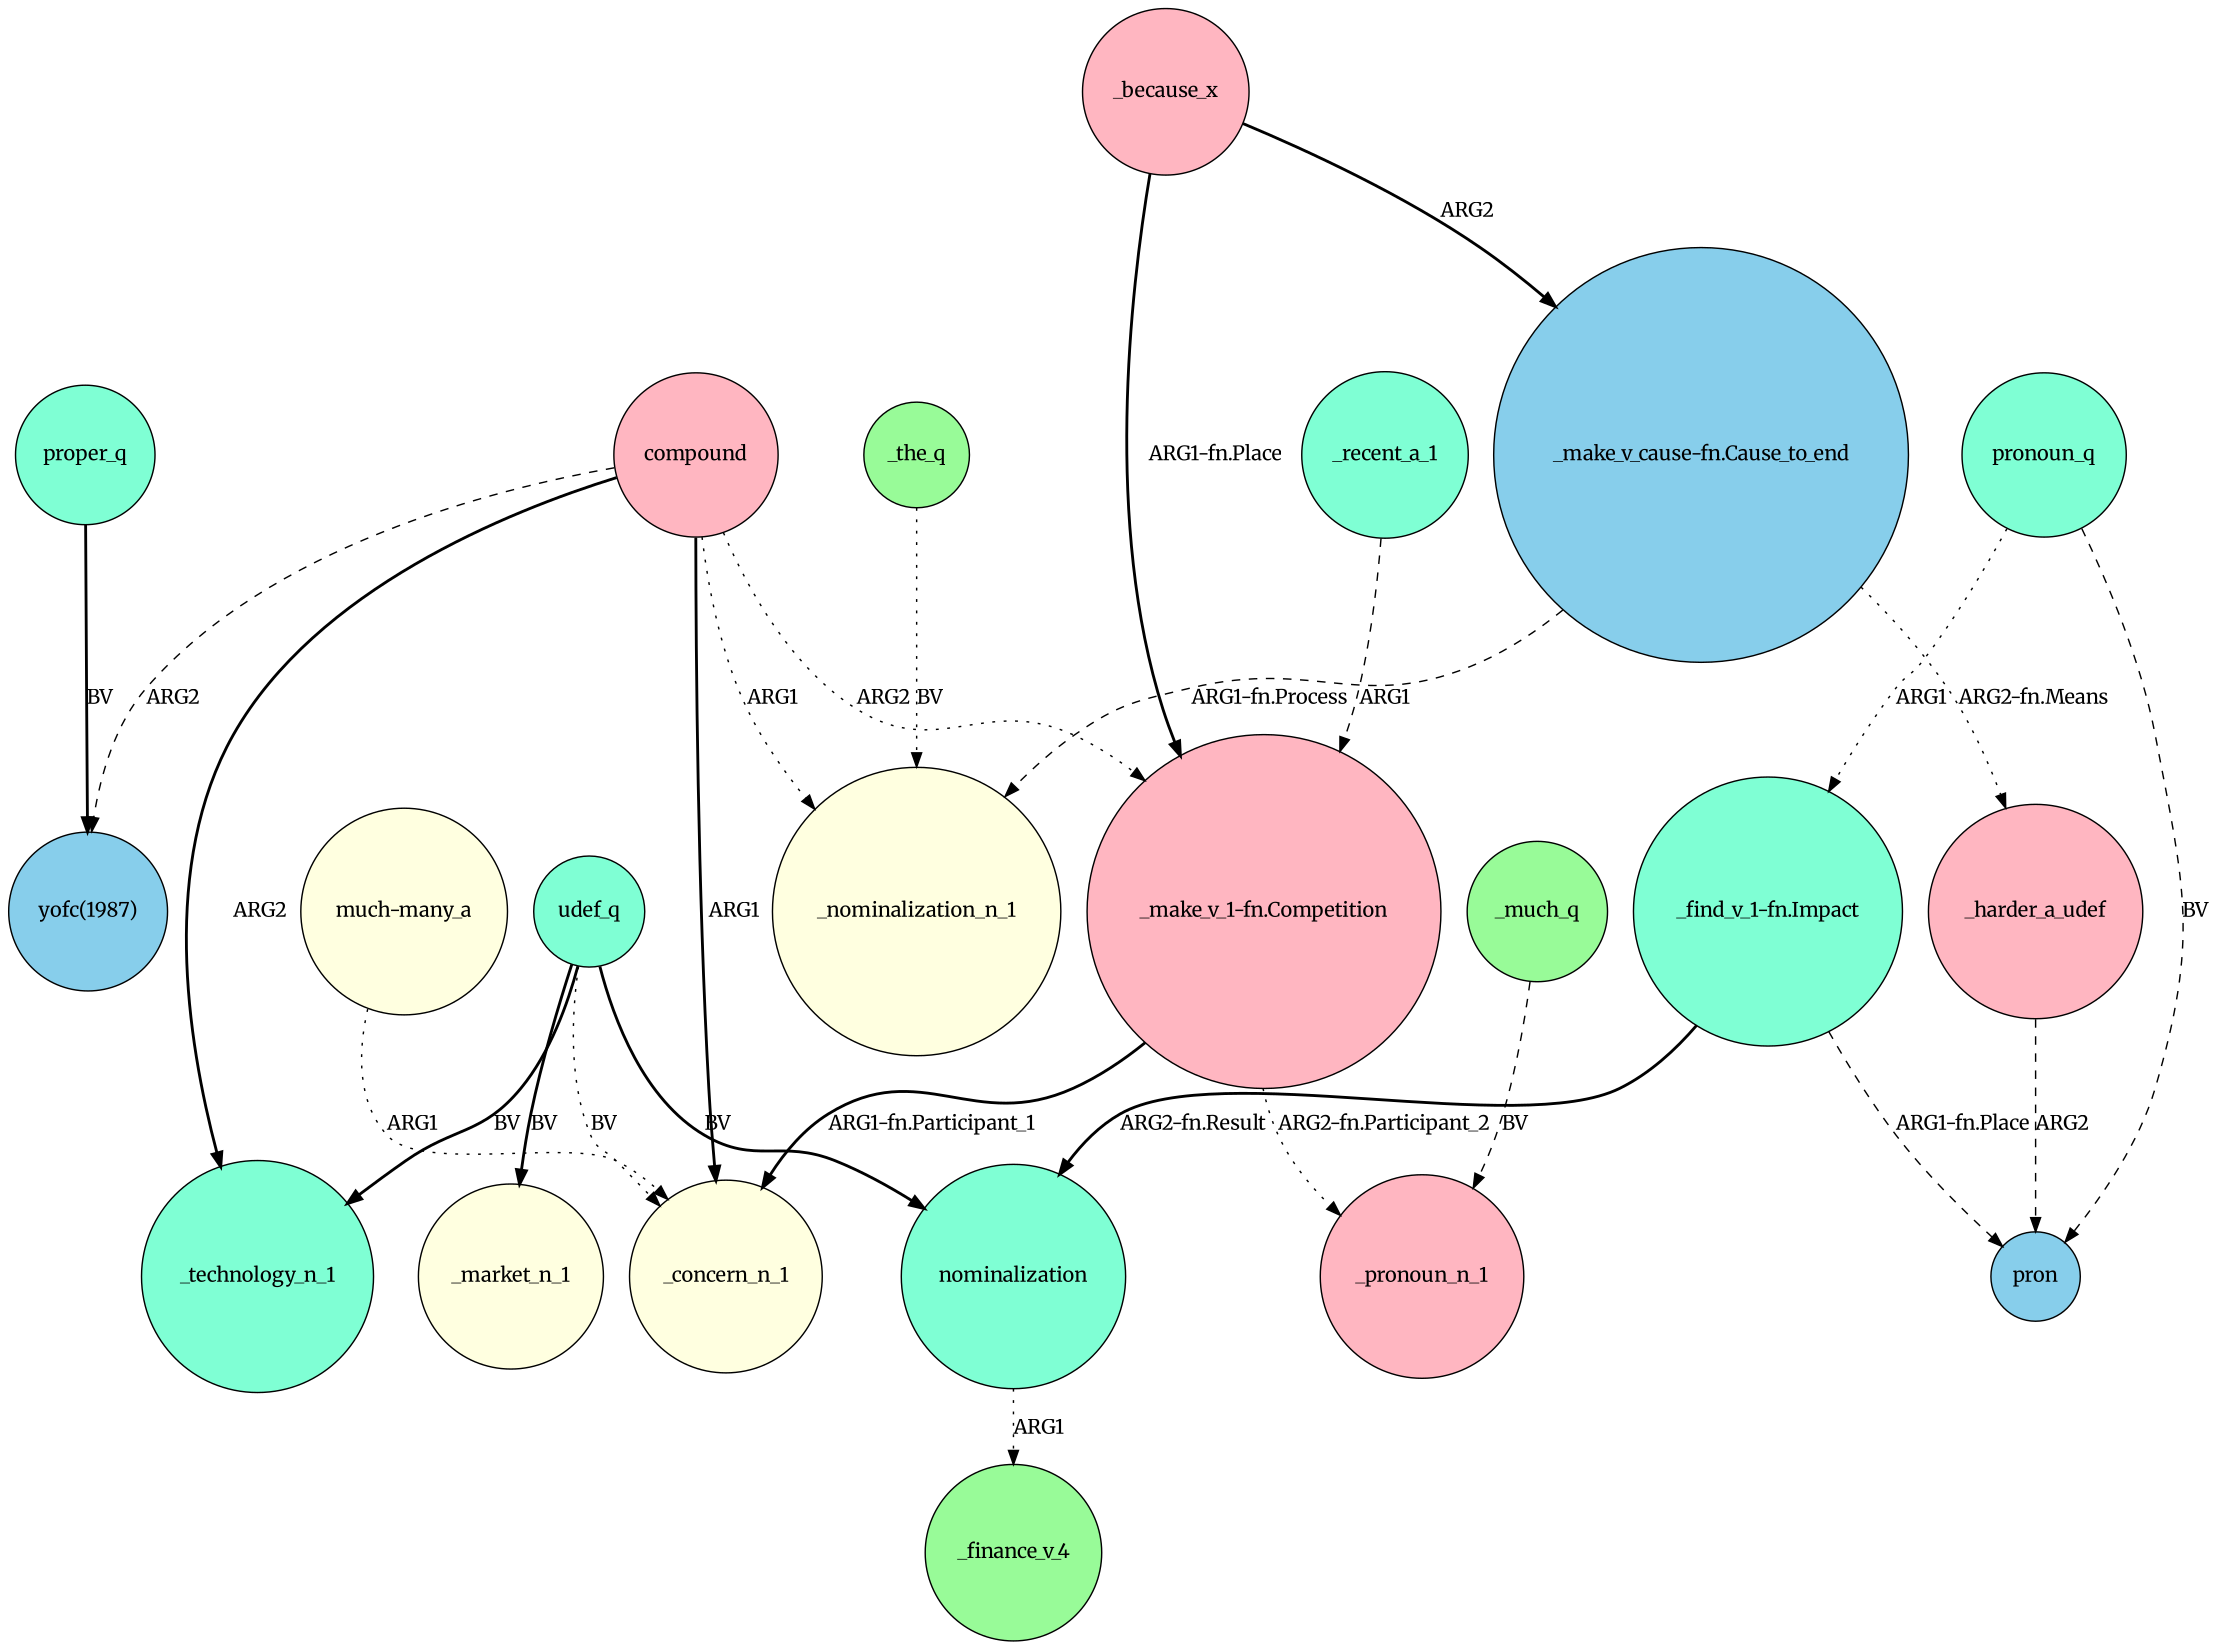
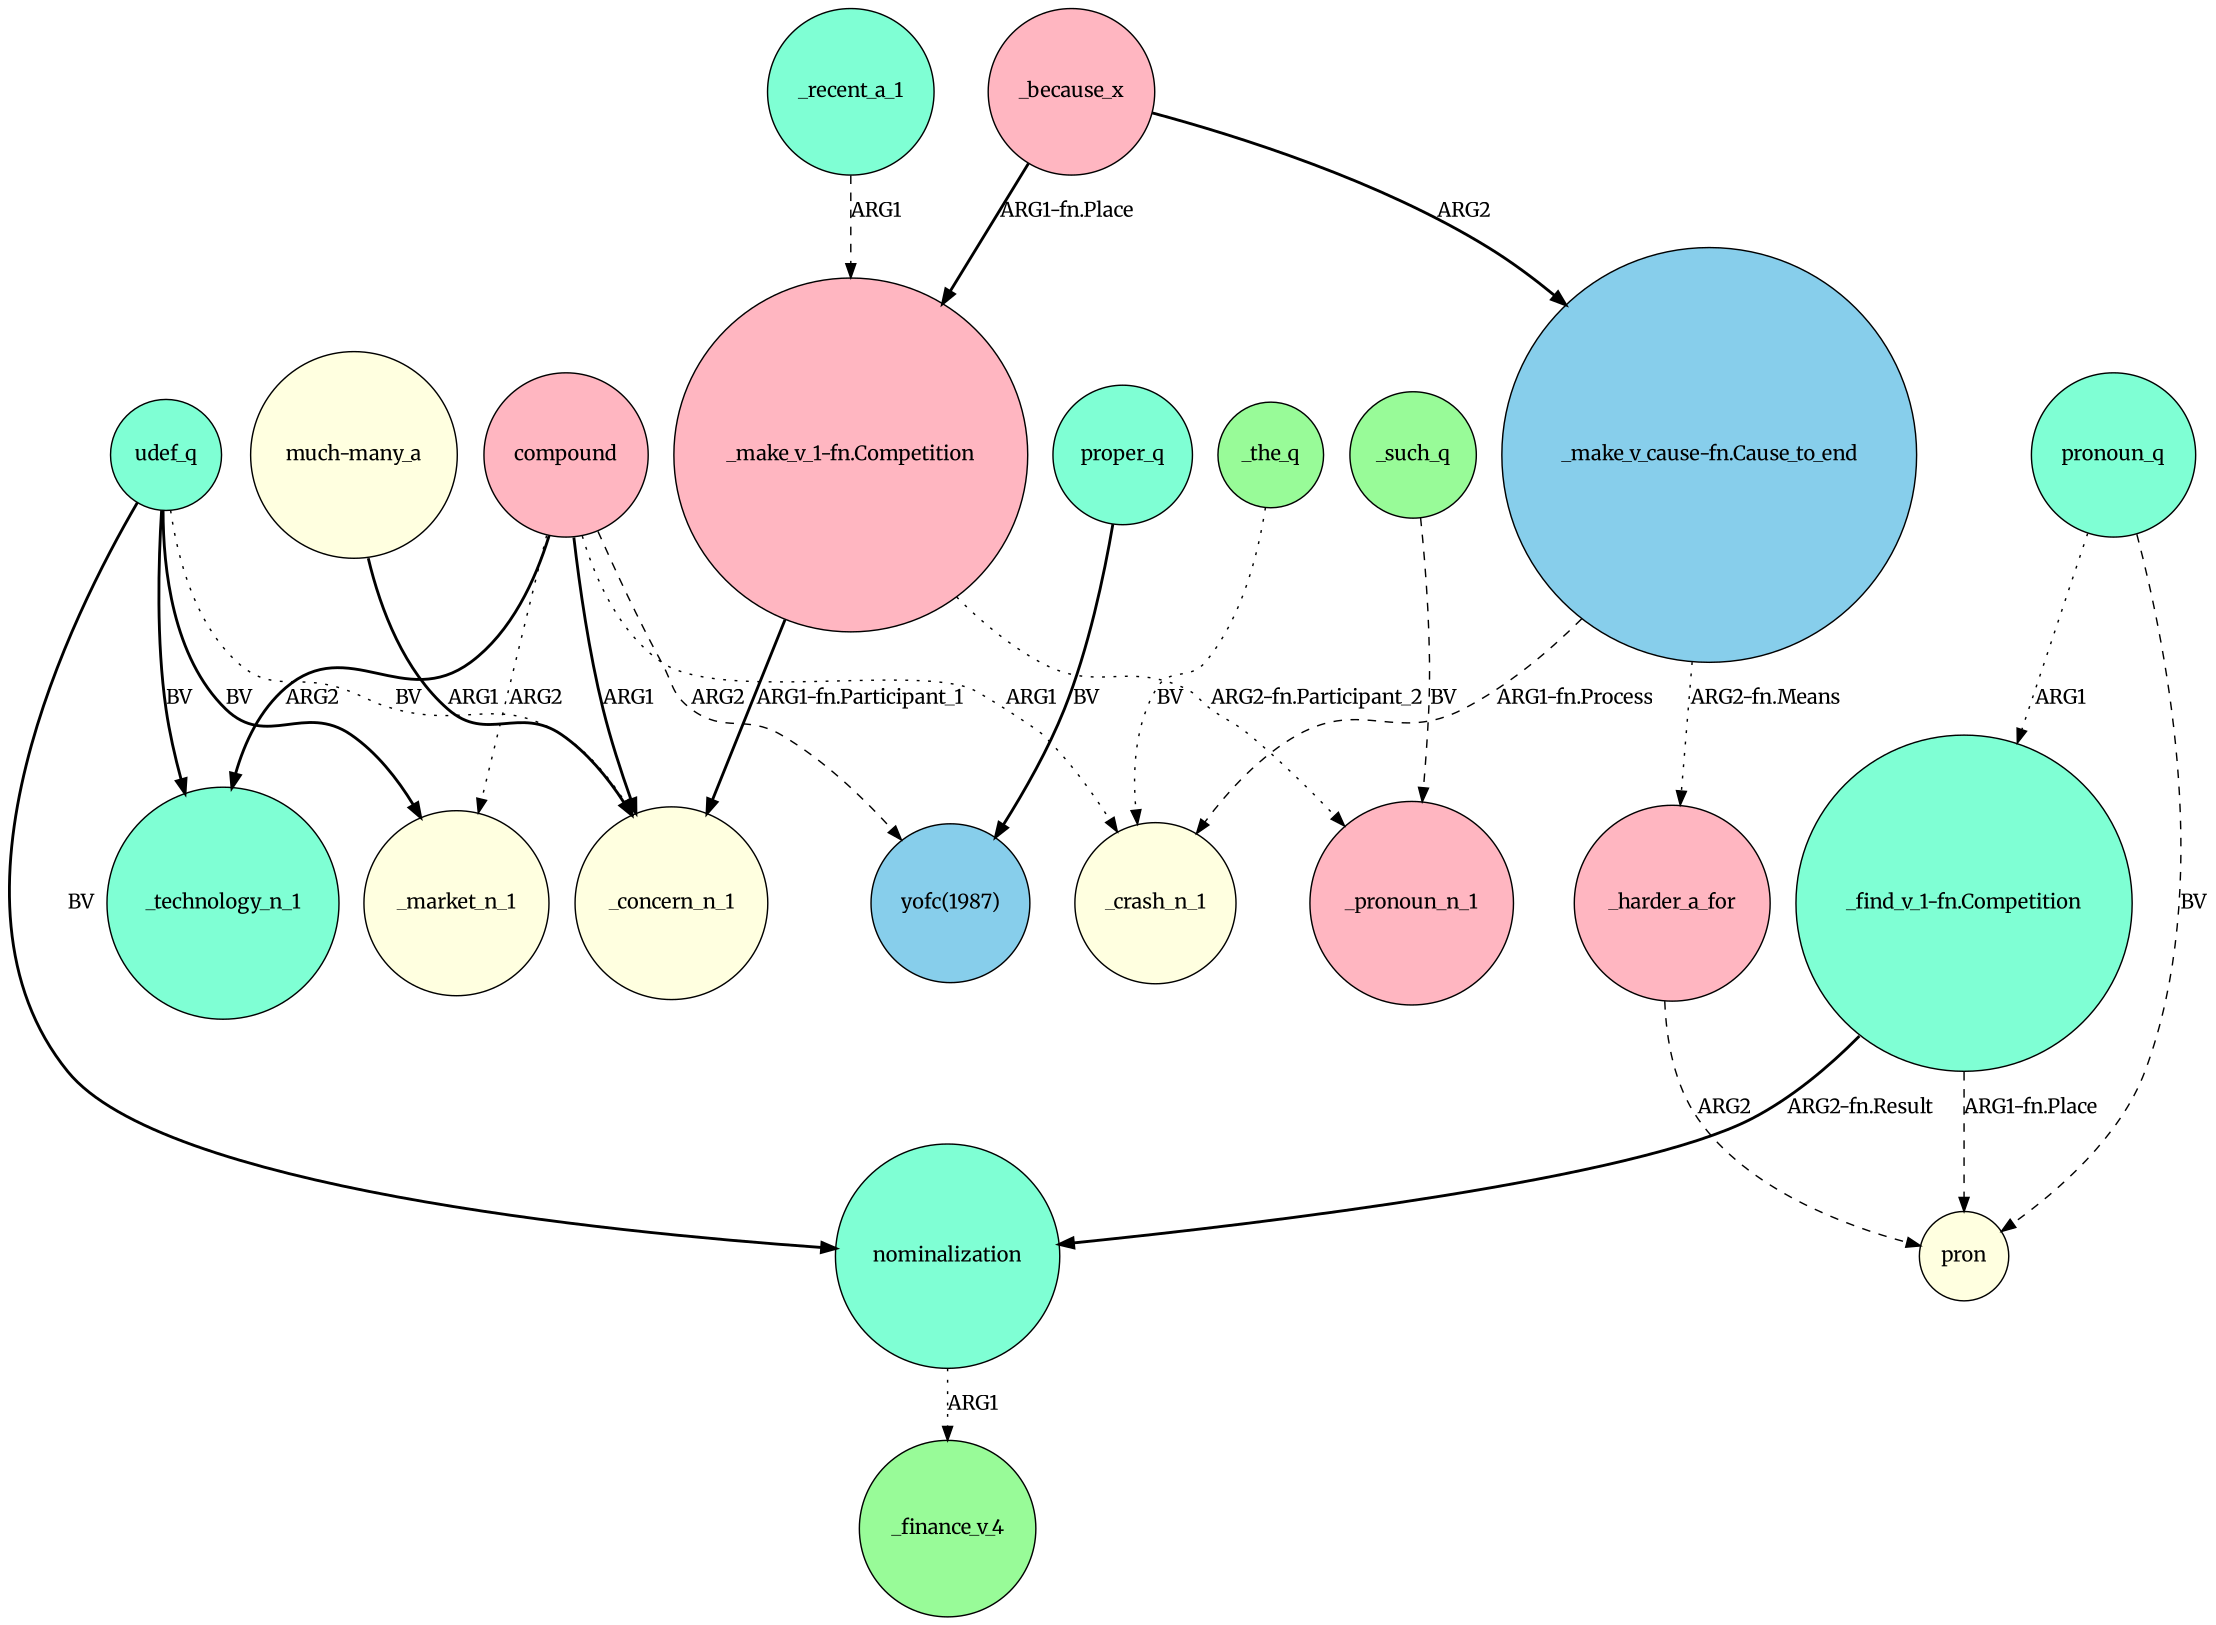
(888, 724) -> (514, 667)
(917, 912) -> (1155, 903)
(1537, 912) -> (1413, 455)
(1768, 912) -> (1964, 903)
(2036, 912) -> (1672, 903)
(459, 1154) -> (483, 724)
(2036, 1277) -> (1964, 1256)
